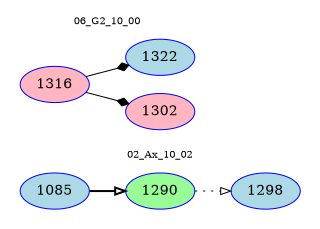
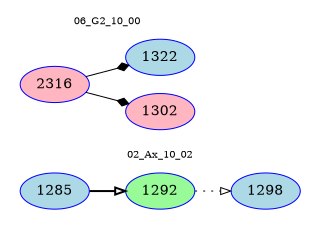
(55, 84) -> (55, 84)
(55, 191) -> (55, 191)
(160, 191) -> (160, 191)
